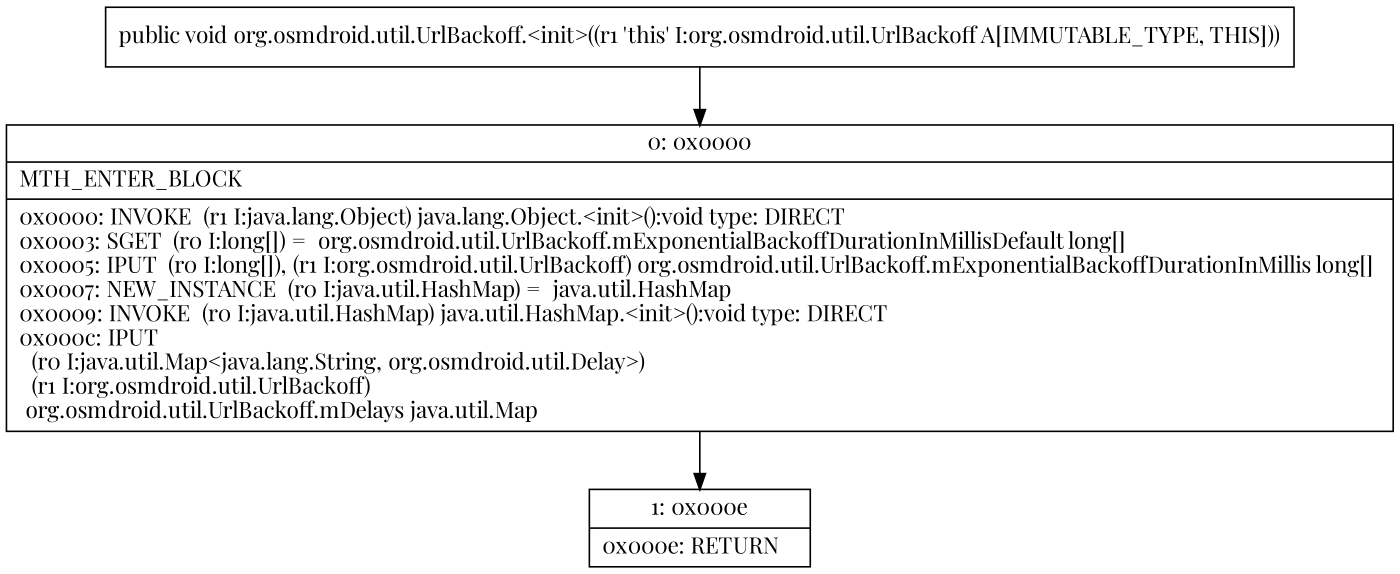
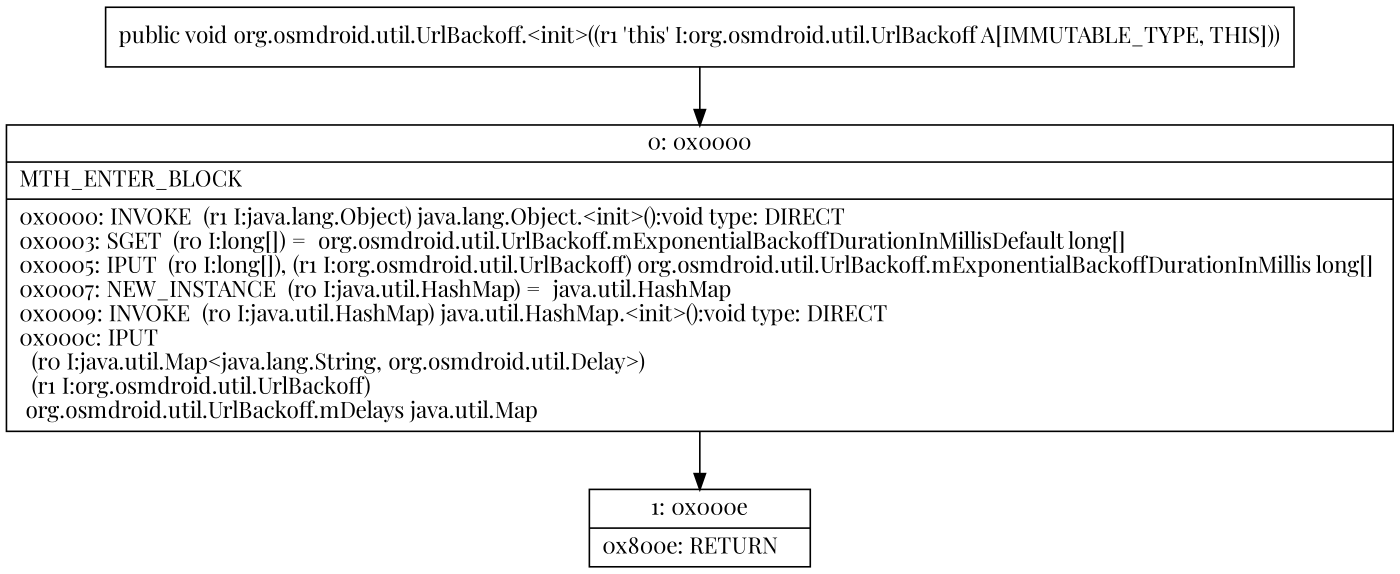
(700, 547) -> (700, 547)
